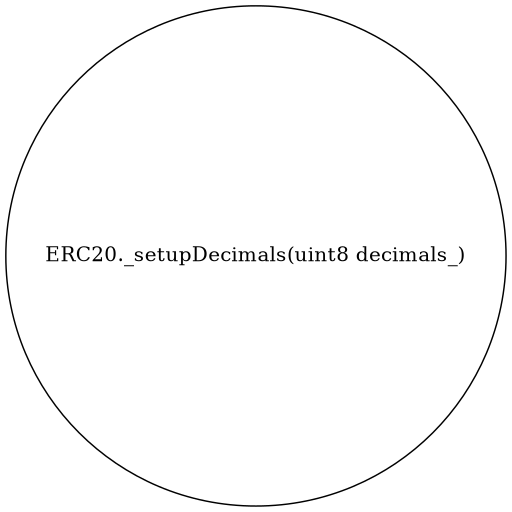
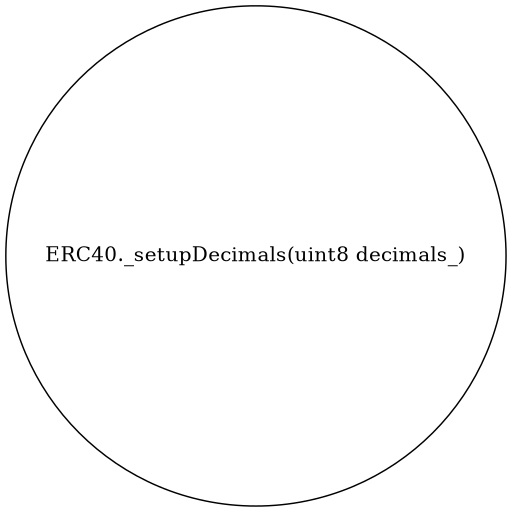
(256, 256) -> (256, 256)
